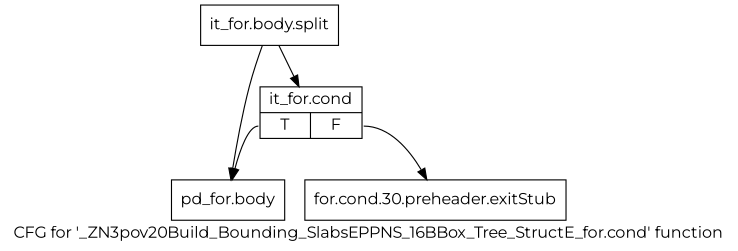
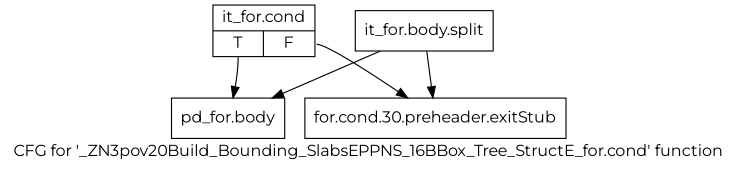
(286, 61) -> (429, 69)
